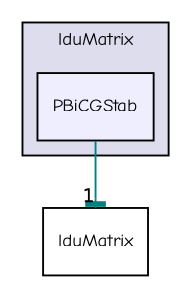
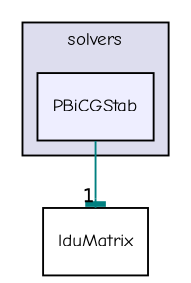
(96, 40) -> (96, 40)
